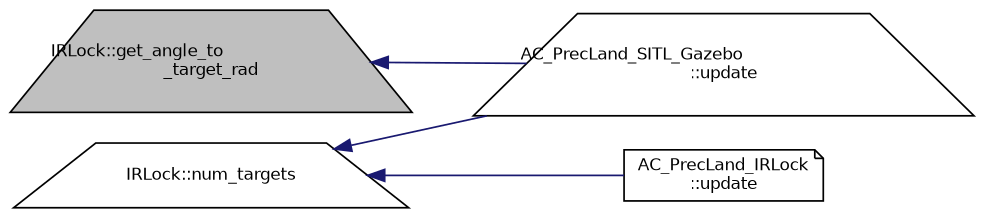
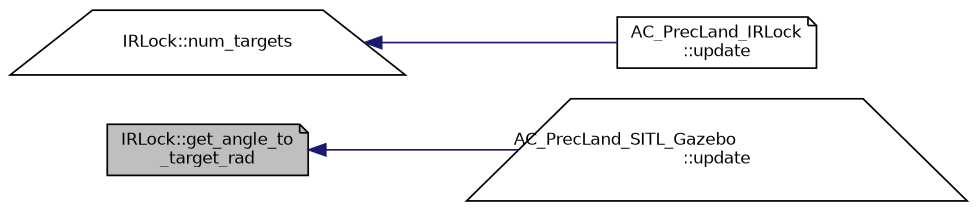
(211, 61) -> (208, 150)
(419, 131) -> none
